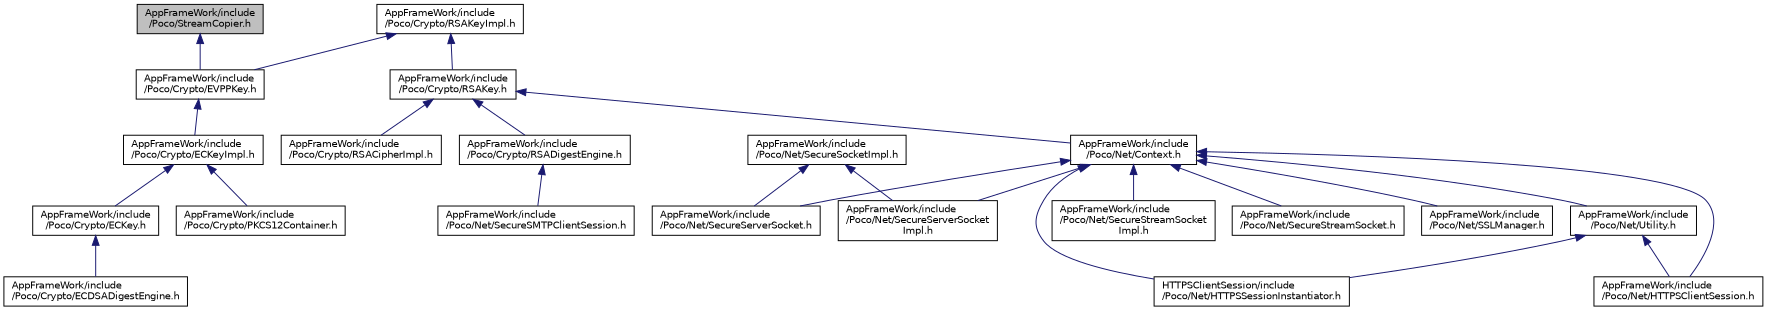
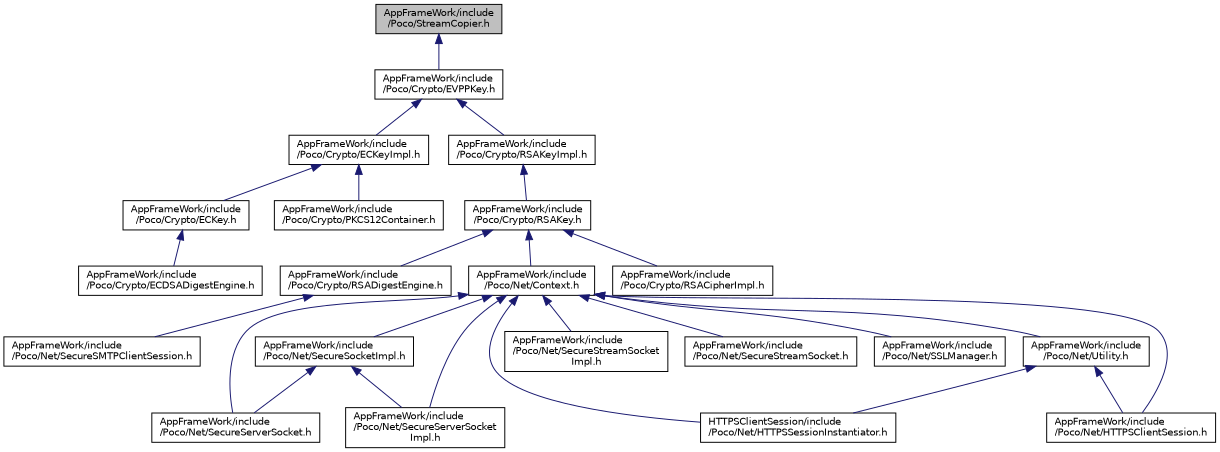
(321, 53) -> (484, 120)
none -> (428, 318)
